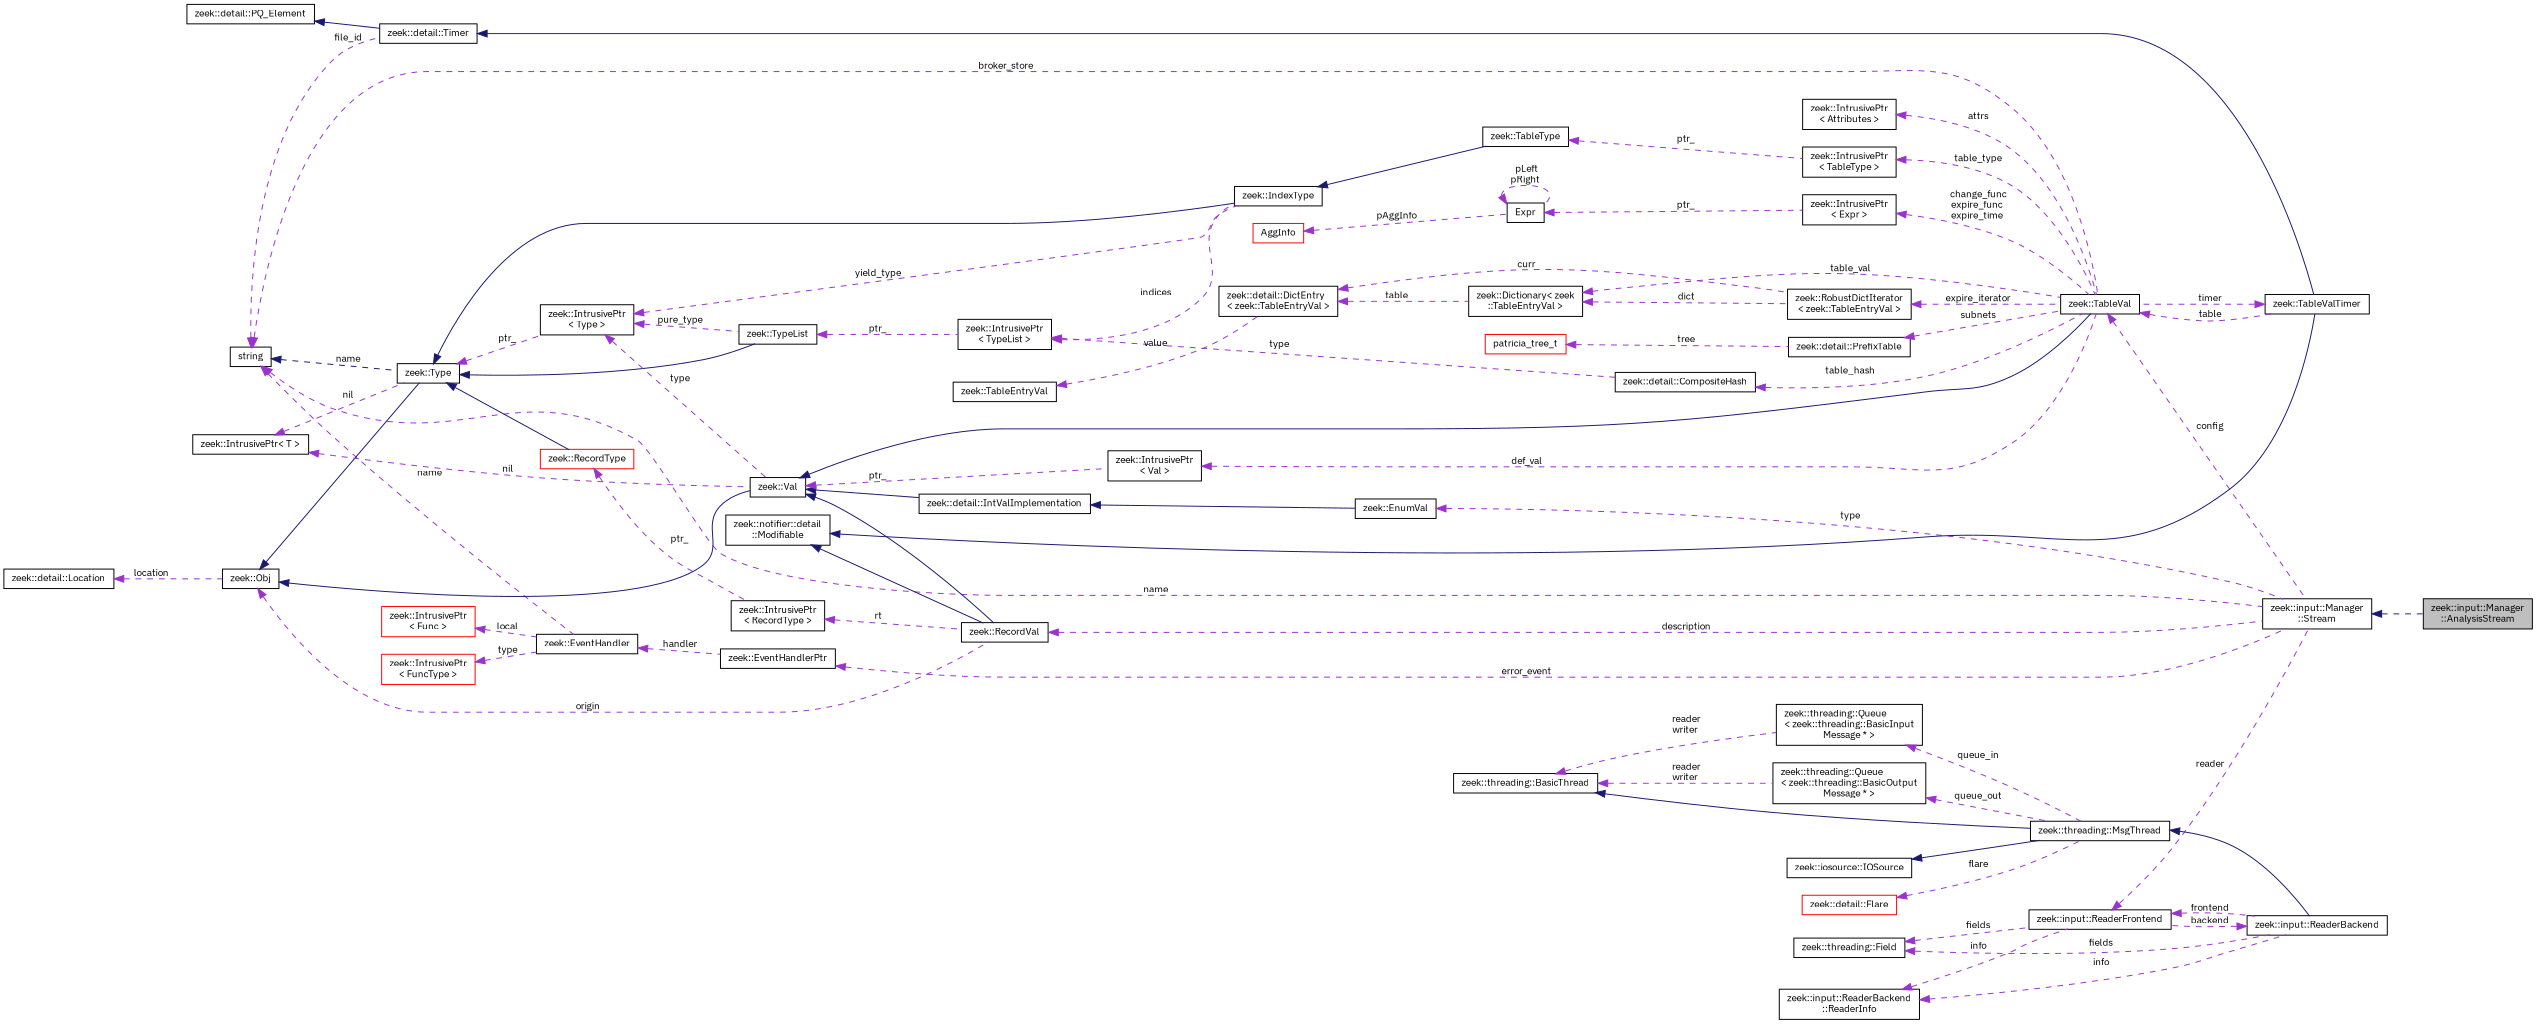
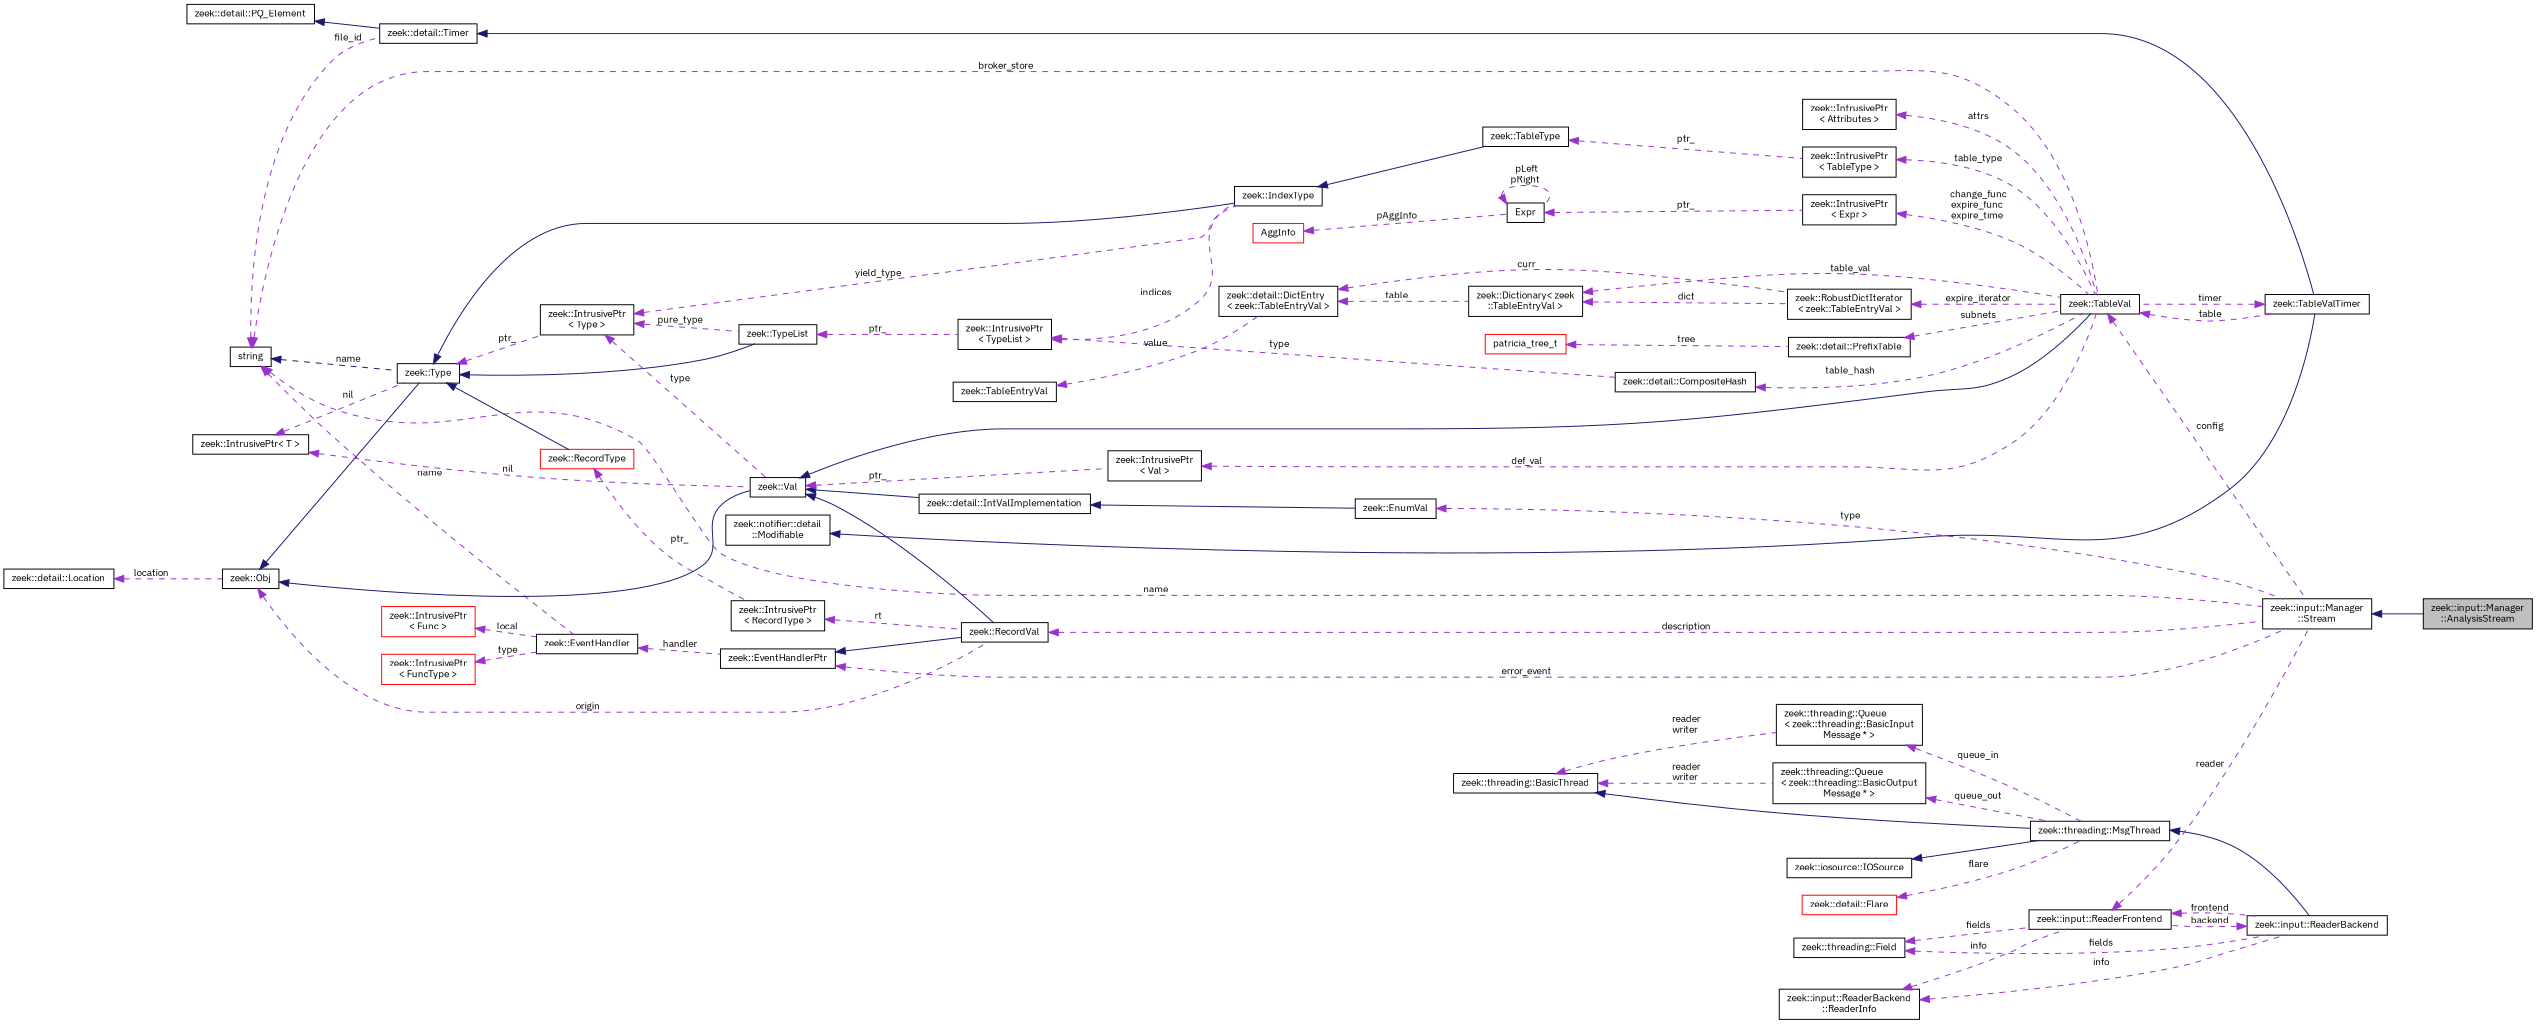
(898, 584) -> (903, 644)
(2402, 614) -> (2402, 614)
